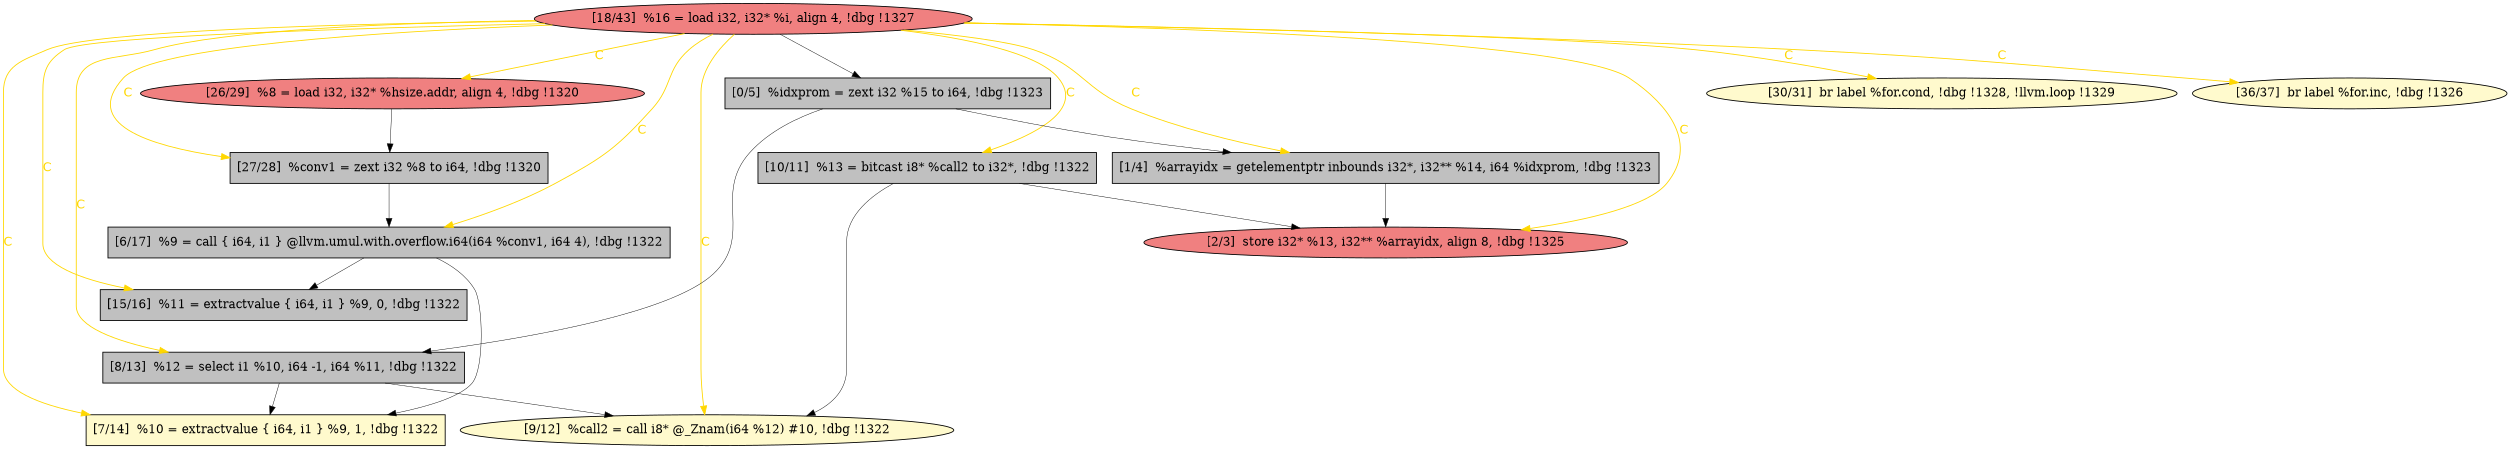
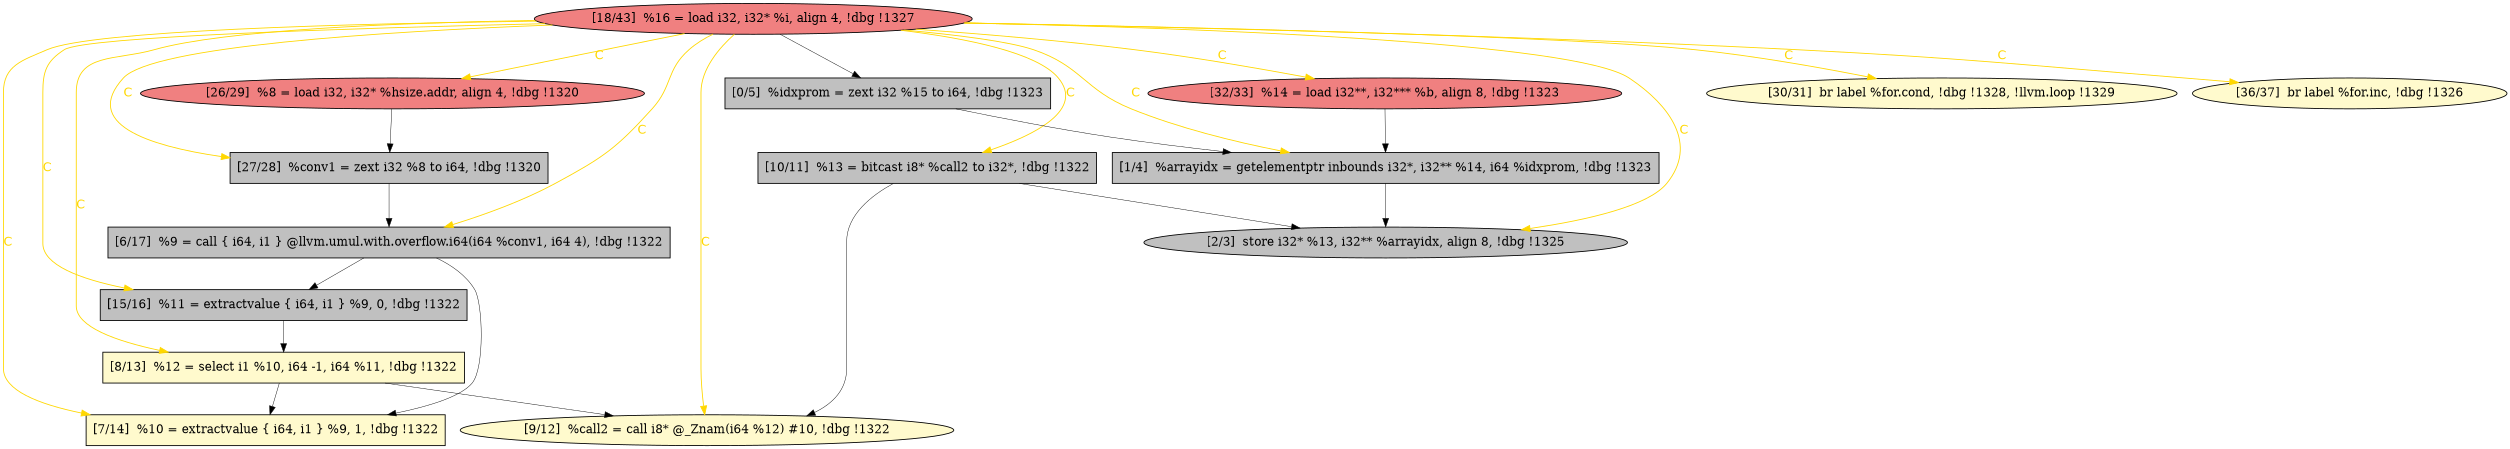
none -> (1385, 93)
(1386, 243) -> (1386, 243)
(680, 294) -> (284, 332)
(284, 368) -> (284, 368)
